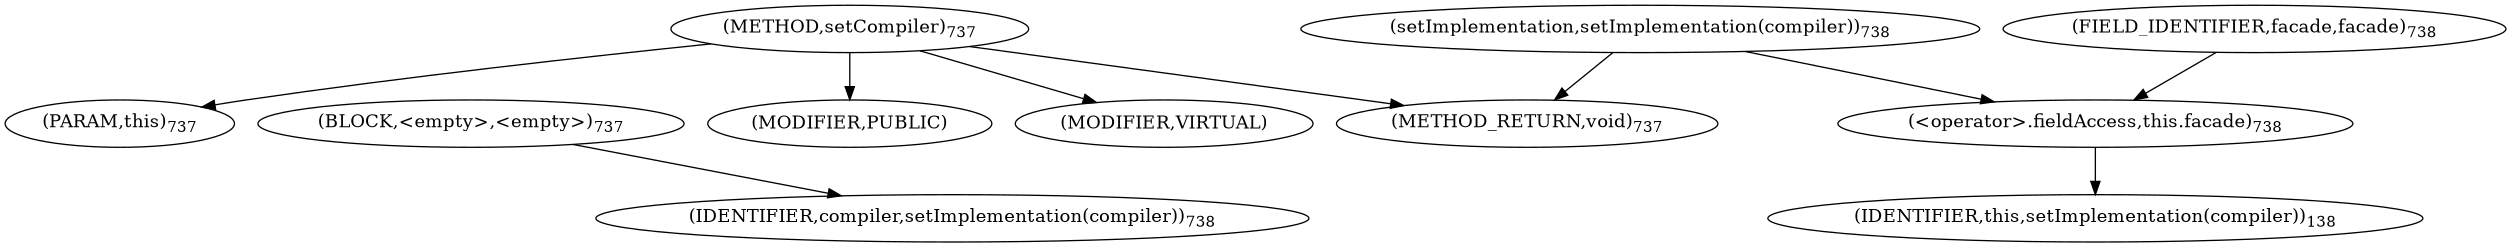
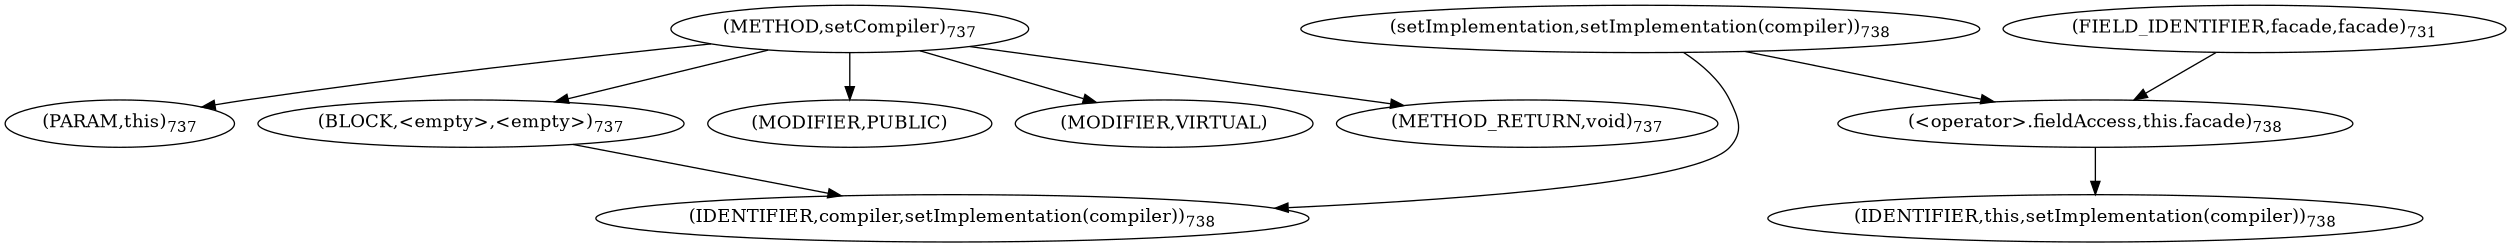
(2422, 27) -> (2422, 27)
(1589, 72) -> (1571, 187)
none -> (668, 74)
(2322, 216) -> (2322, 216)
